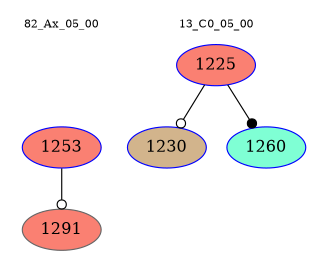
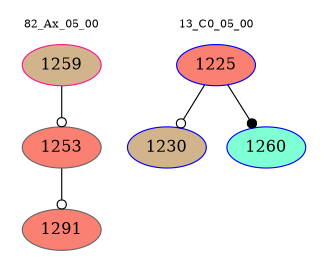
none -> (62, 65)
(62, 147) -> (62, 147)
